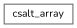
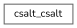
(39, 14) -> (39, 14)
